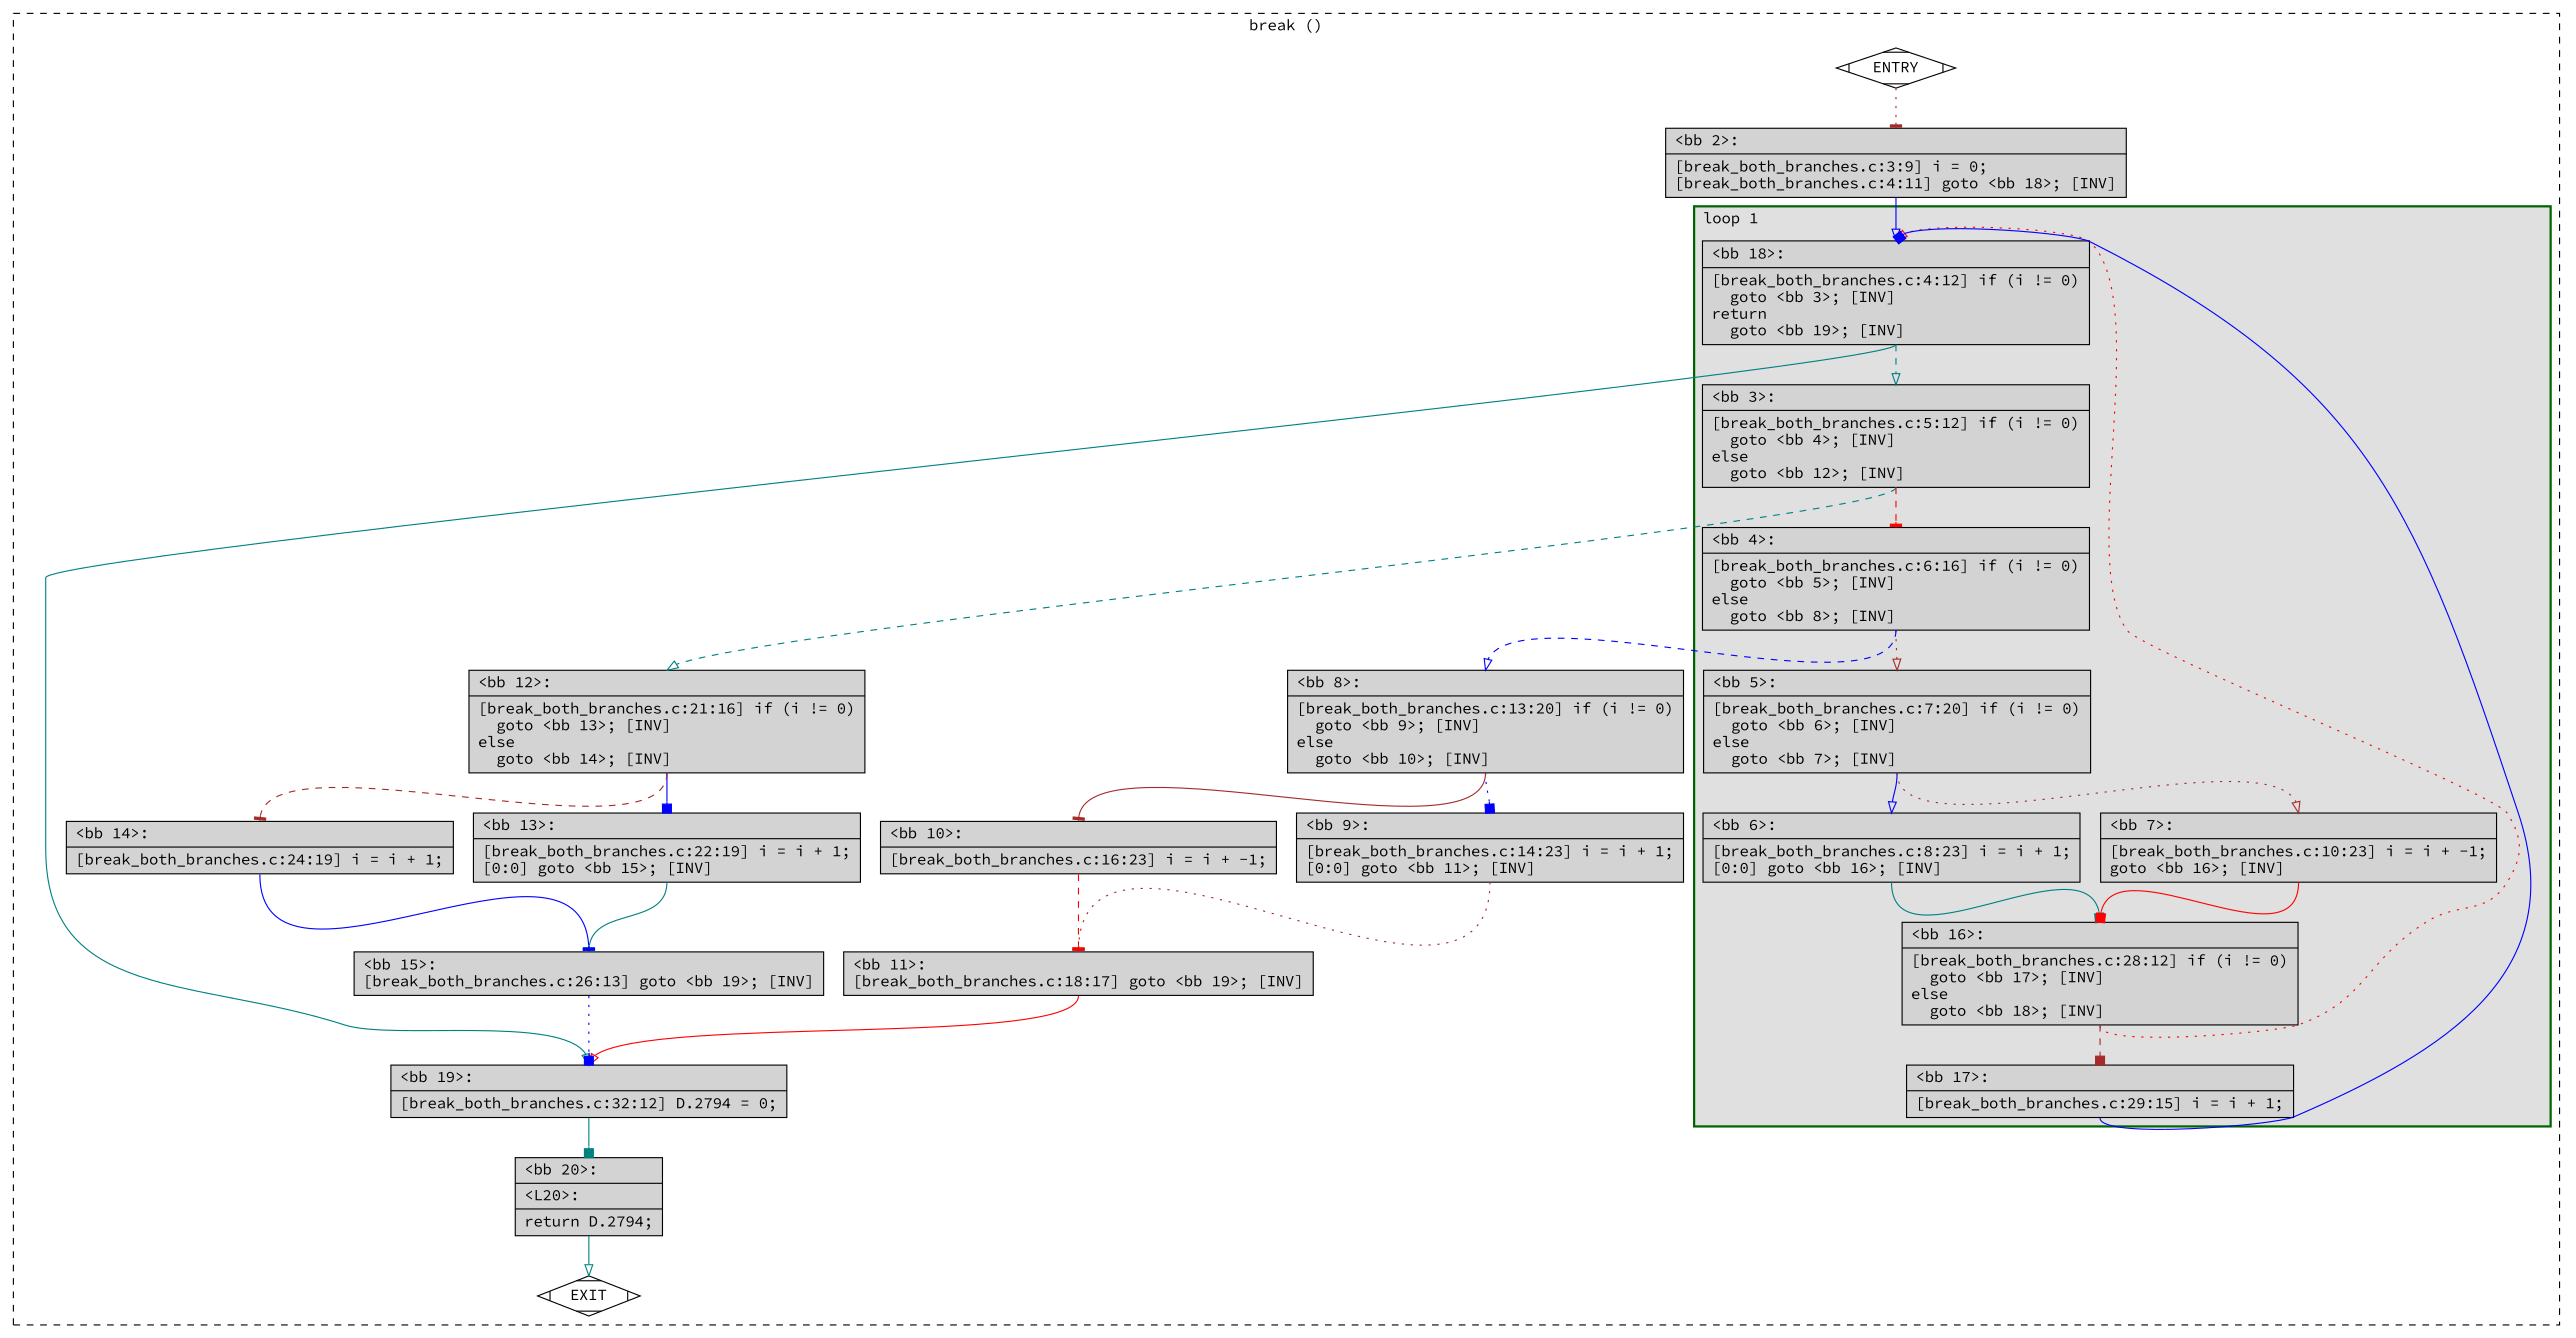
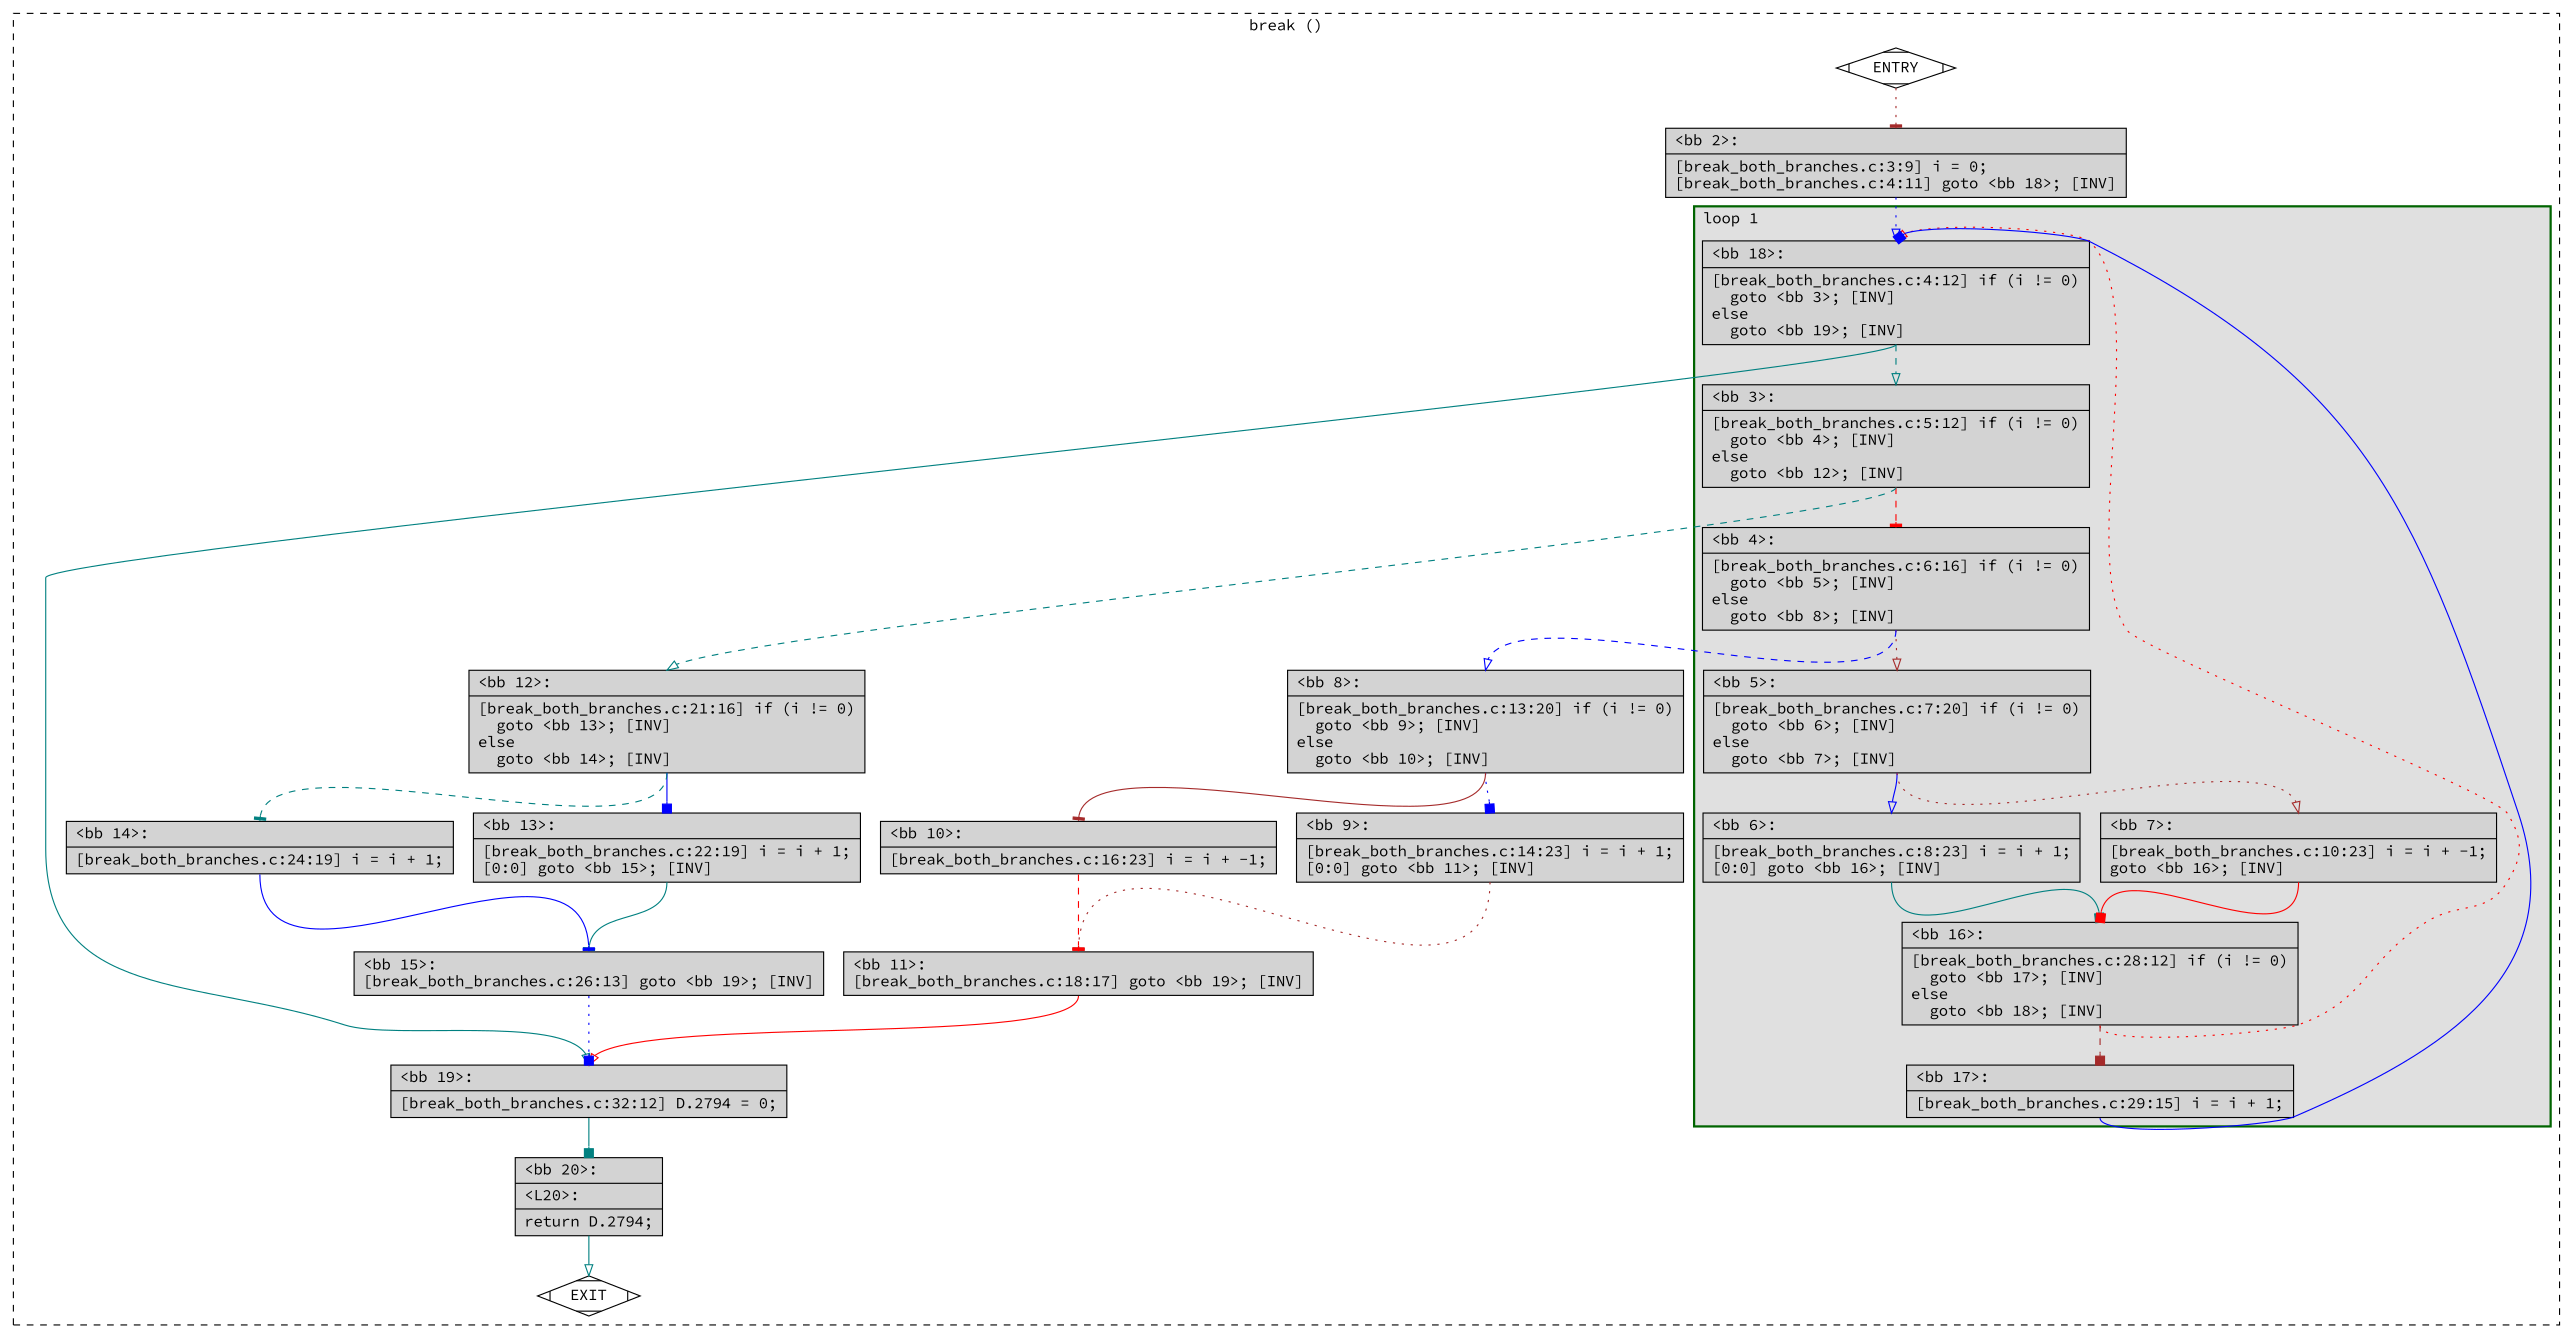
(1896, 213) -> (1896, 213)
(1739, 314) -> (1730, 314)
(466, 797) -> (466, 797)
